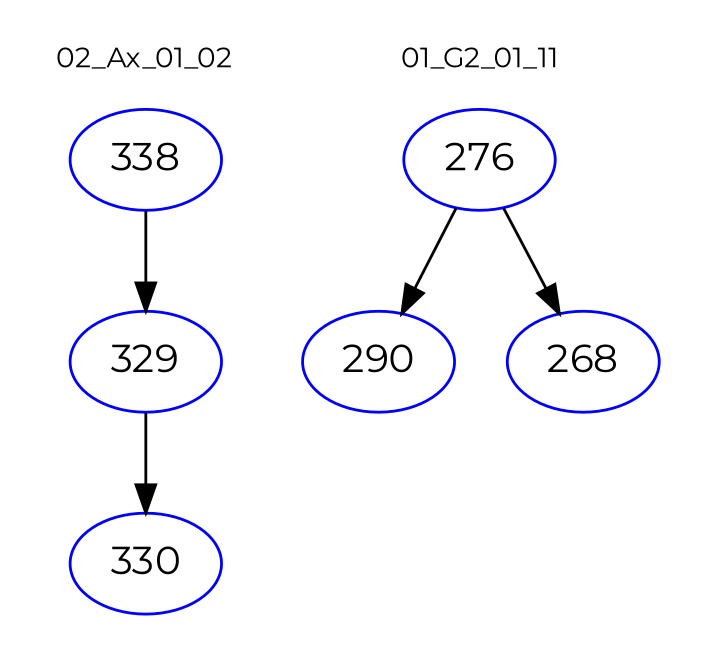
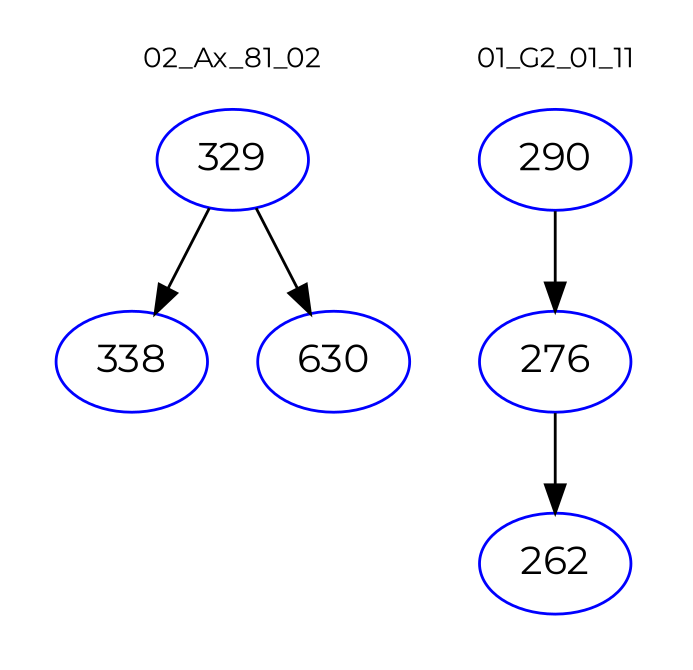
(146, 60) -> (233, 60)
(146, 247) -> (189, 248)
(436, 248) -> (555, 247)
(583, 362) -> (555, 564)
(146, 564) -> (334, 362)
